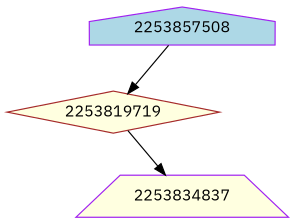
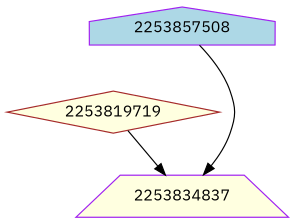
(152, 65) -> (234, 103)
